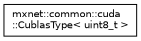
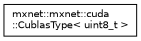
(70, 20) -> (70, 20)
